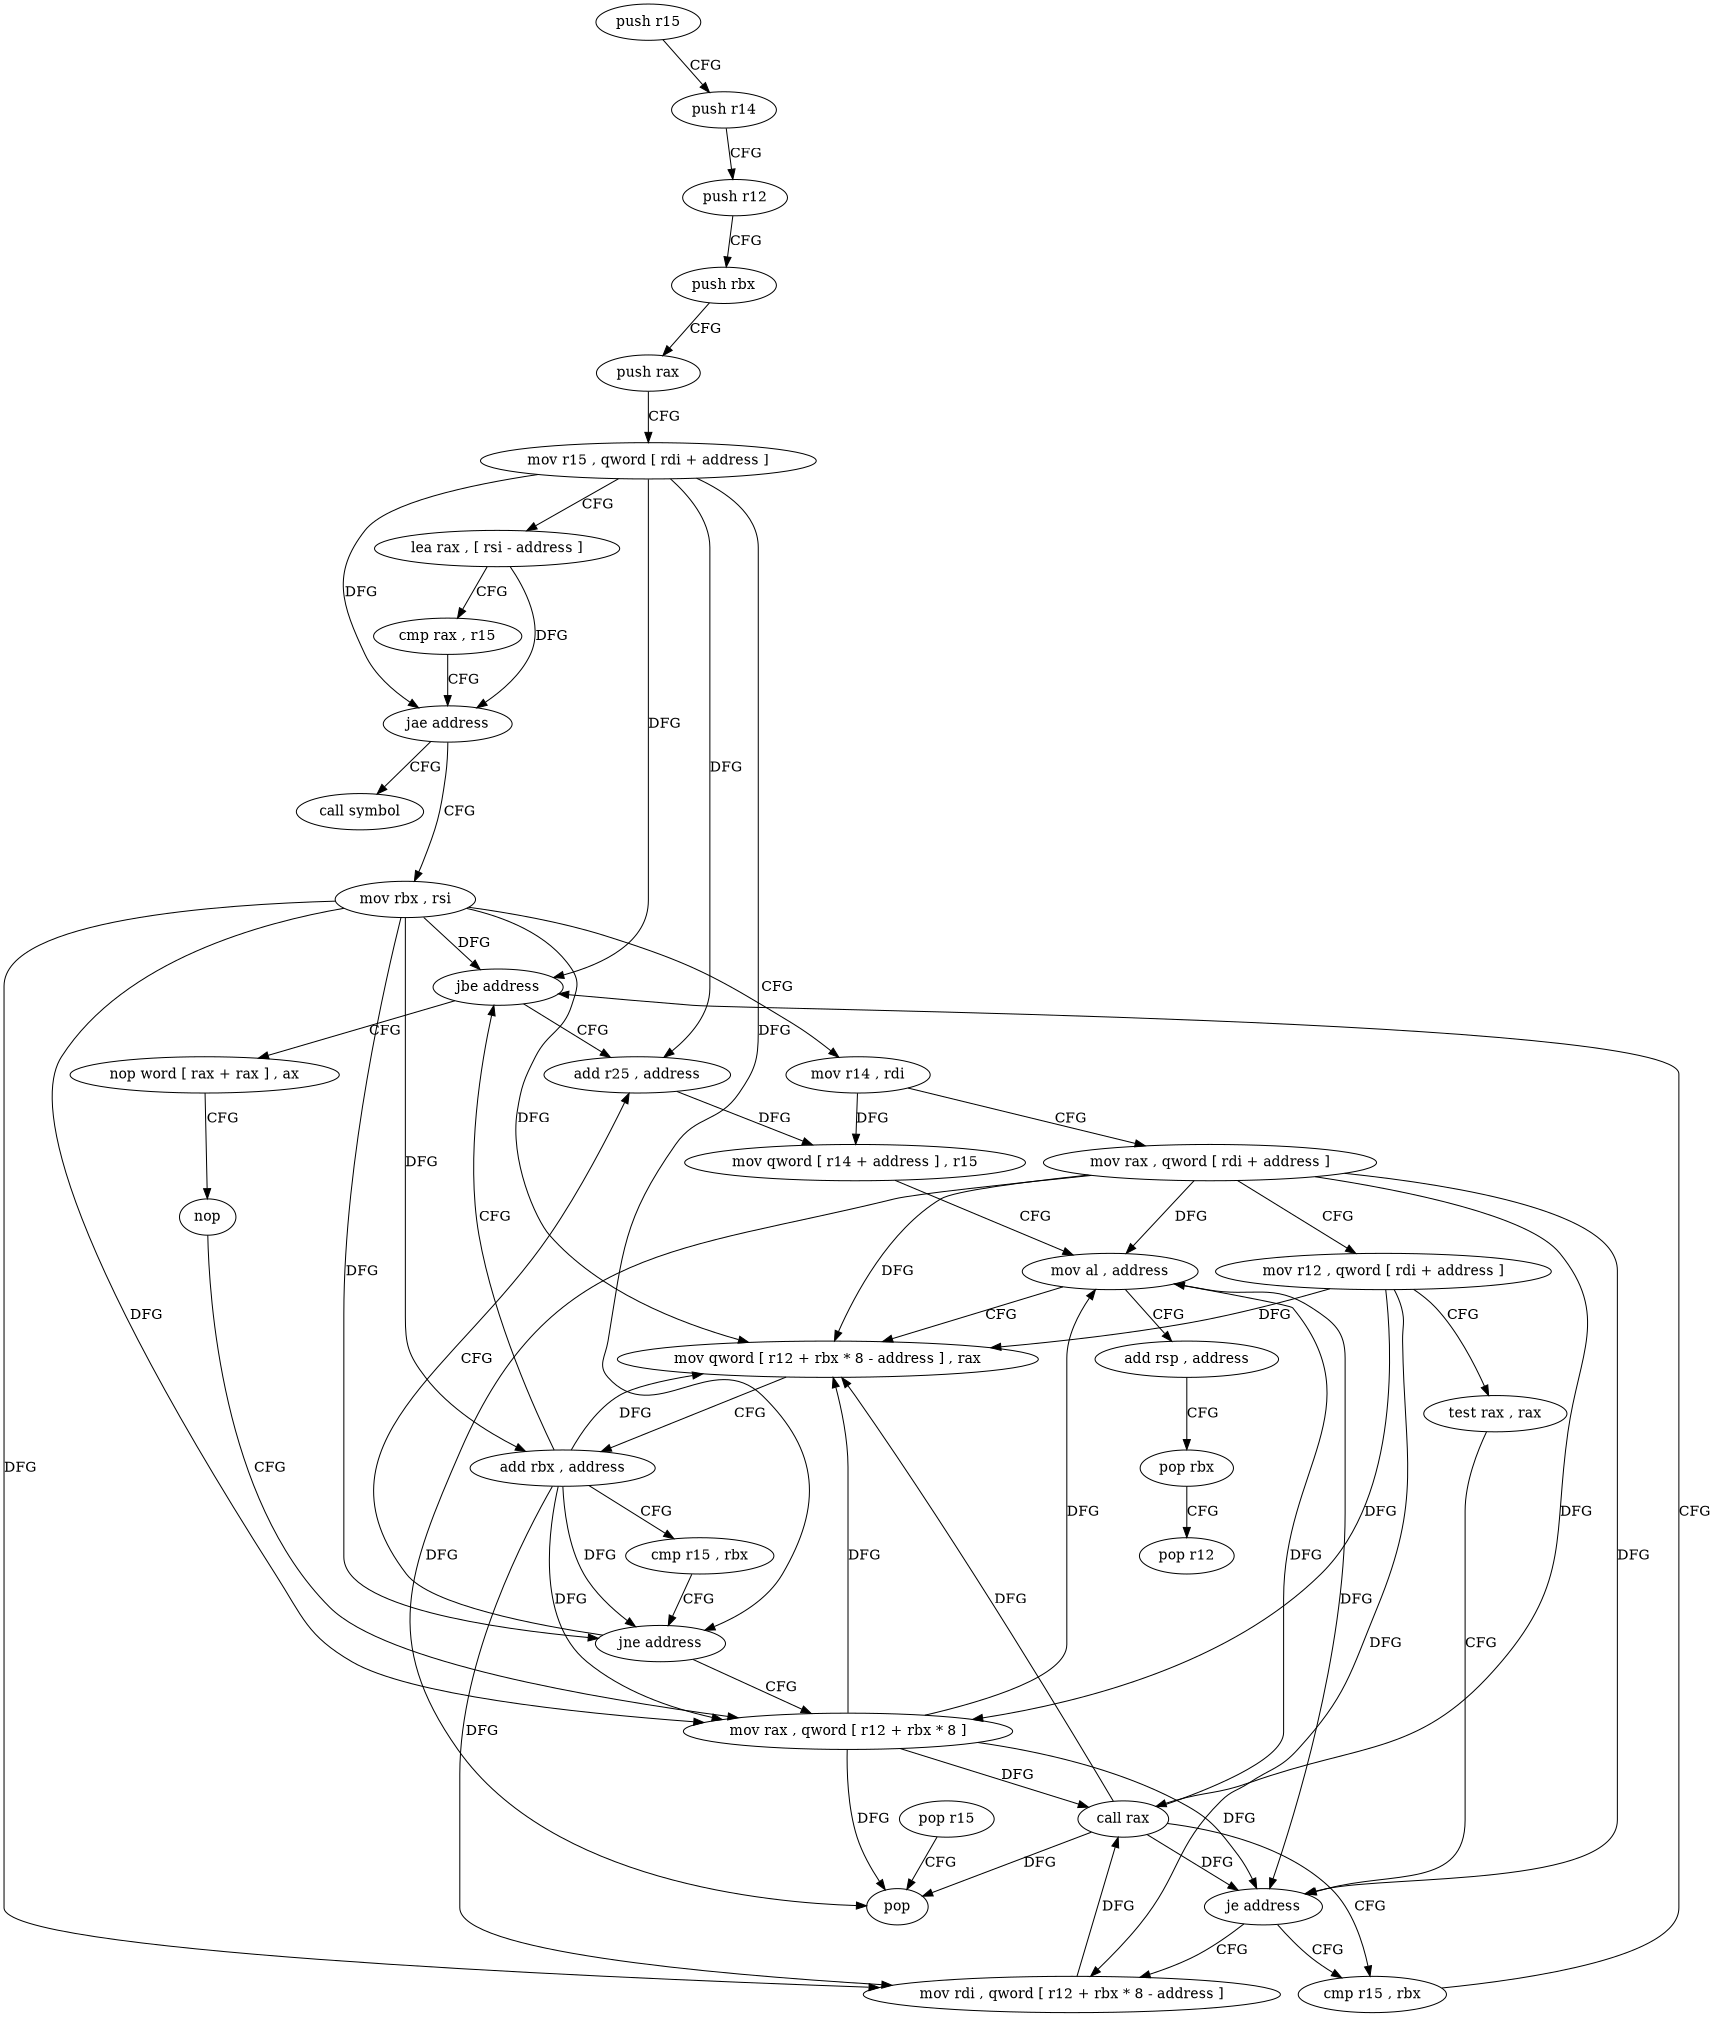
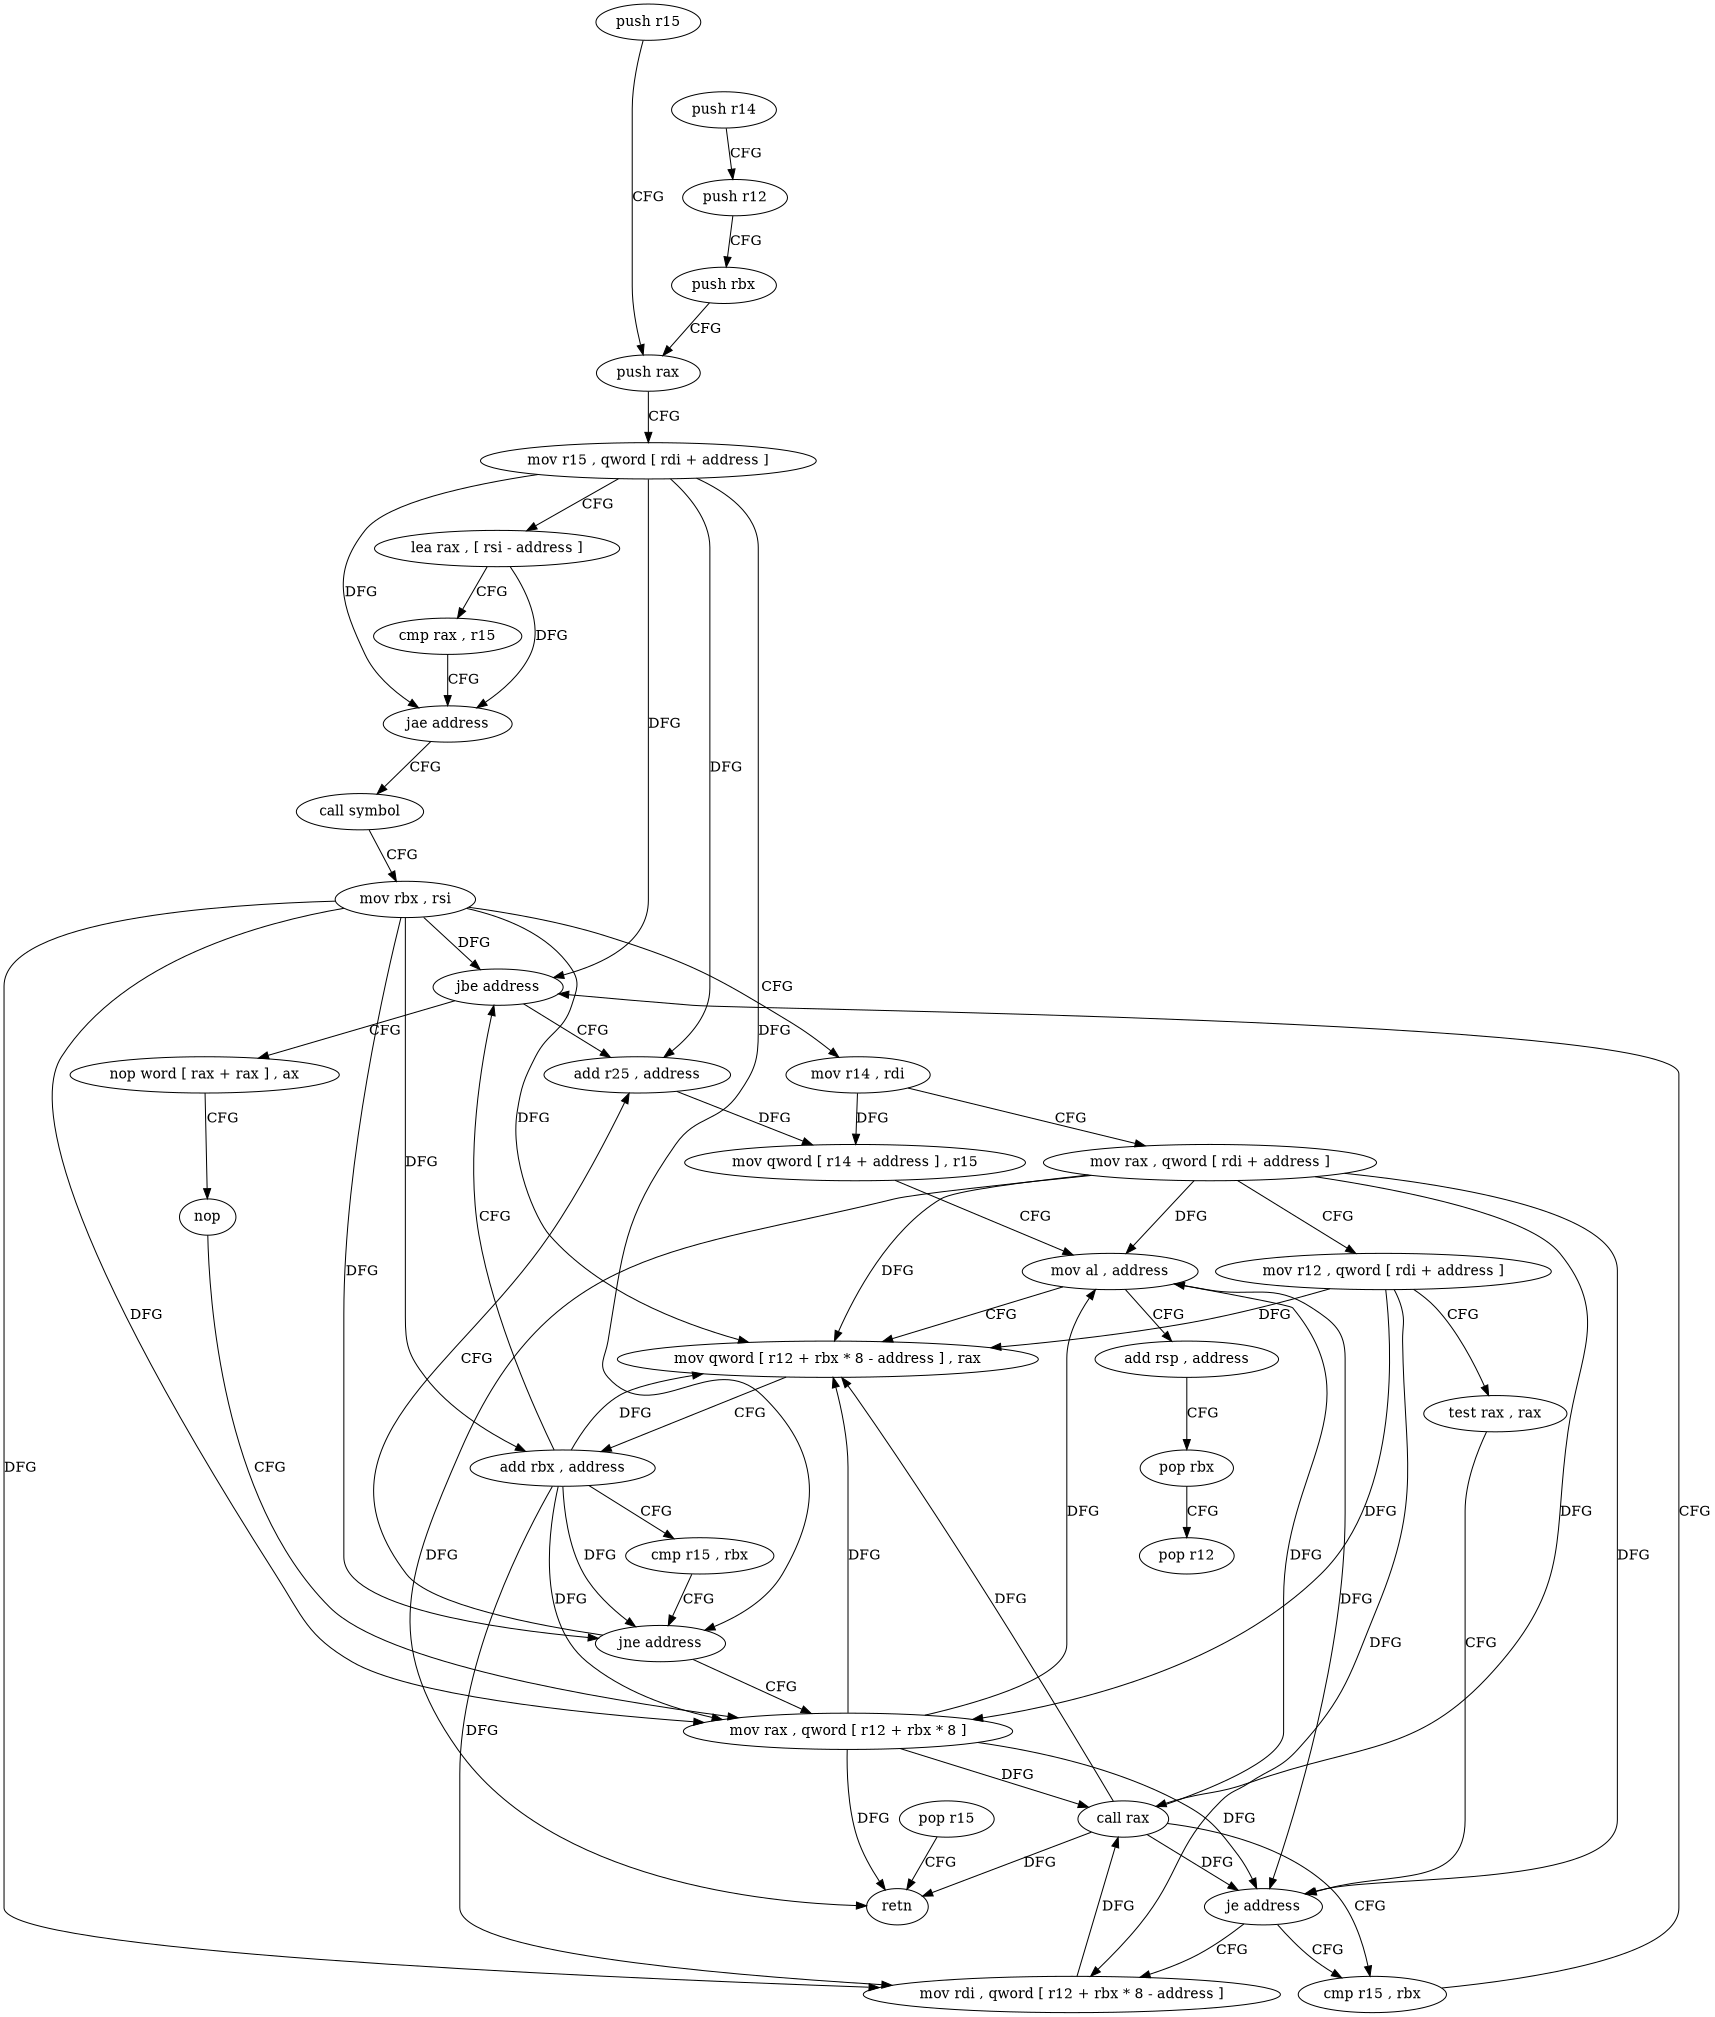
(683, 62) -> (632, 192)
(440, 809) -> (380, 851)
(897, 1907) -> (897, 1907)
